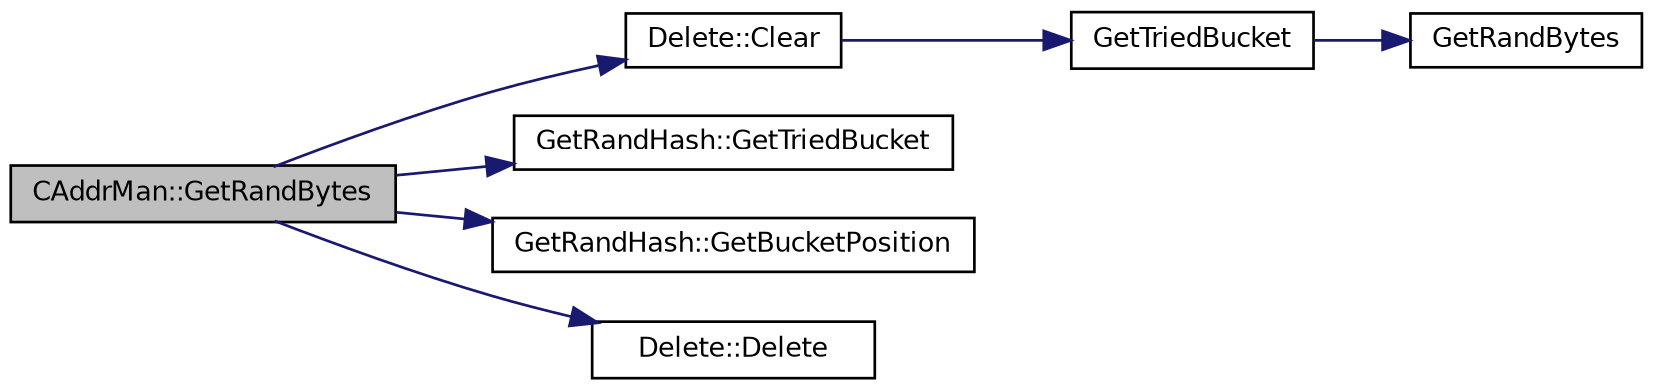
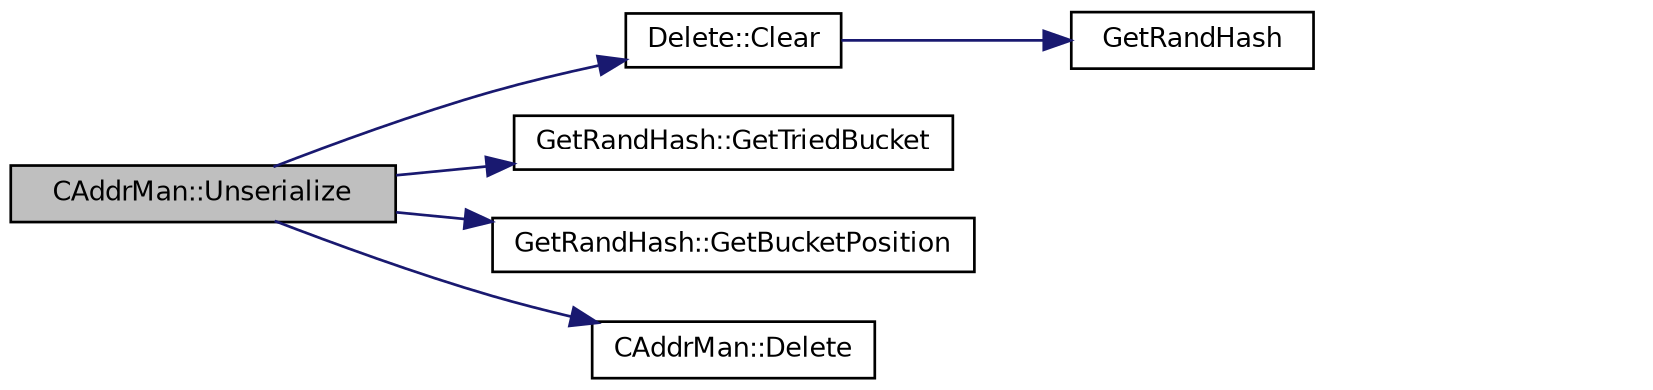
(1192, 40) -> (1192, 40)
(1526, 40) -> none
(203, 194) -> (203, 194)
(733, 350) -> (733, 350)
